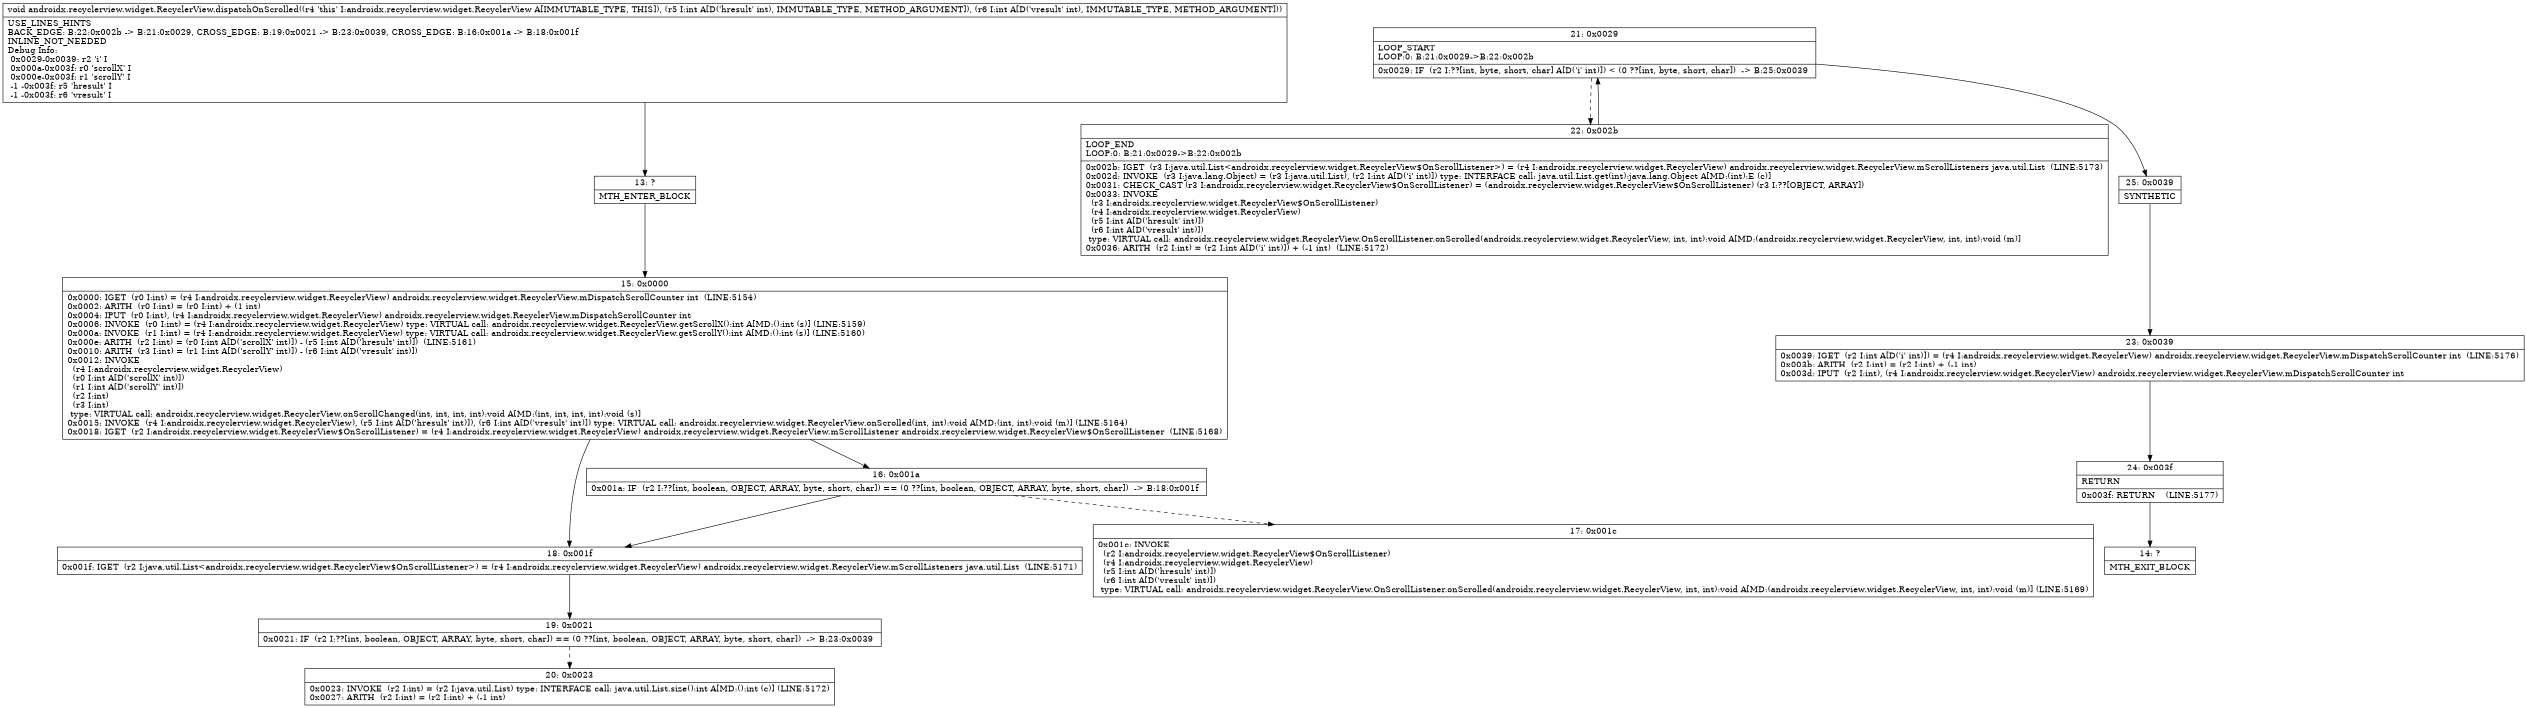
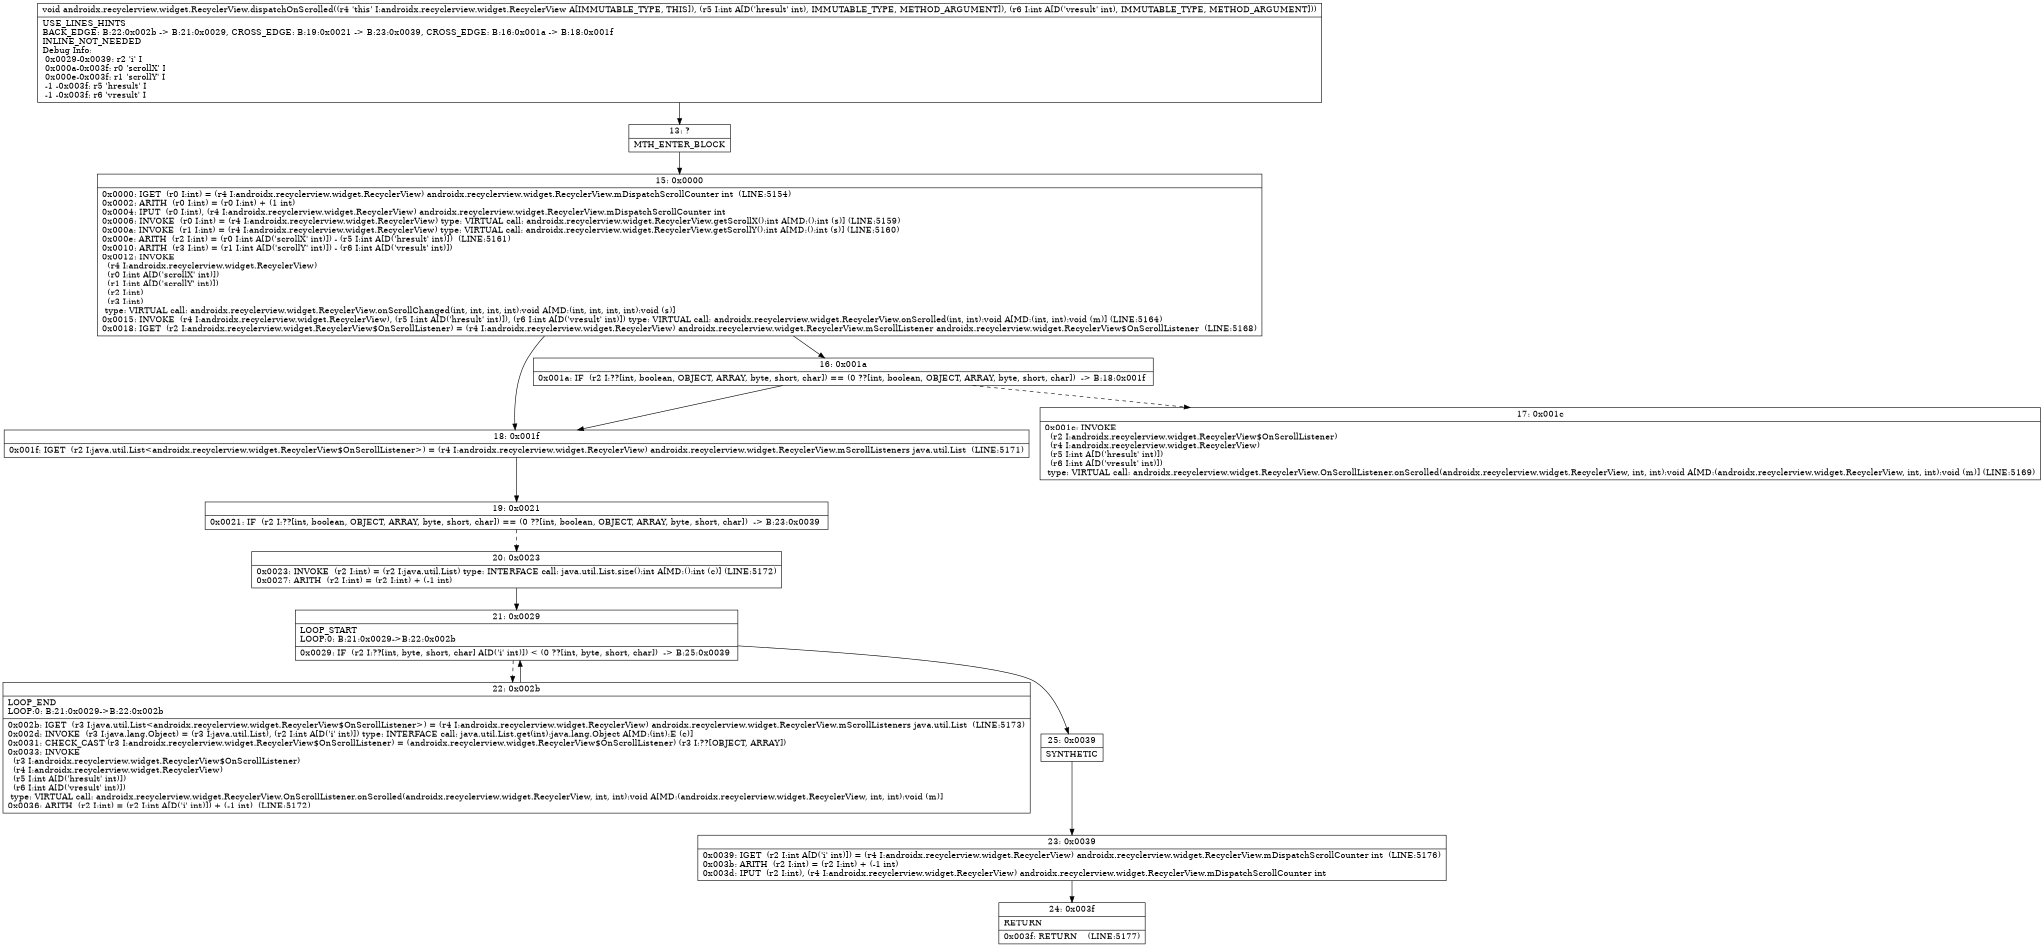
(2150, 561) -> none
none -> (517, 596)
